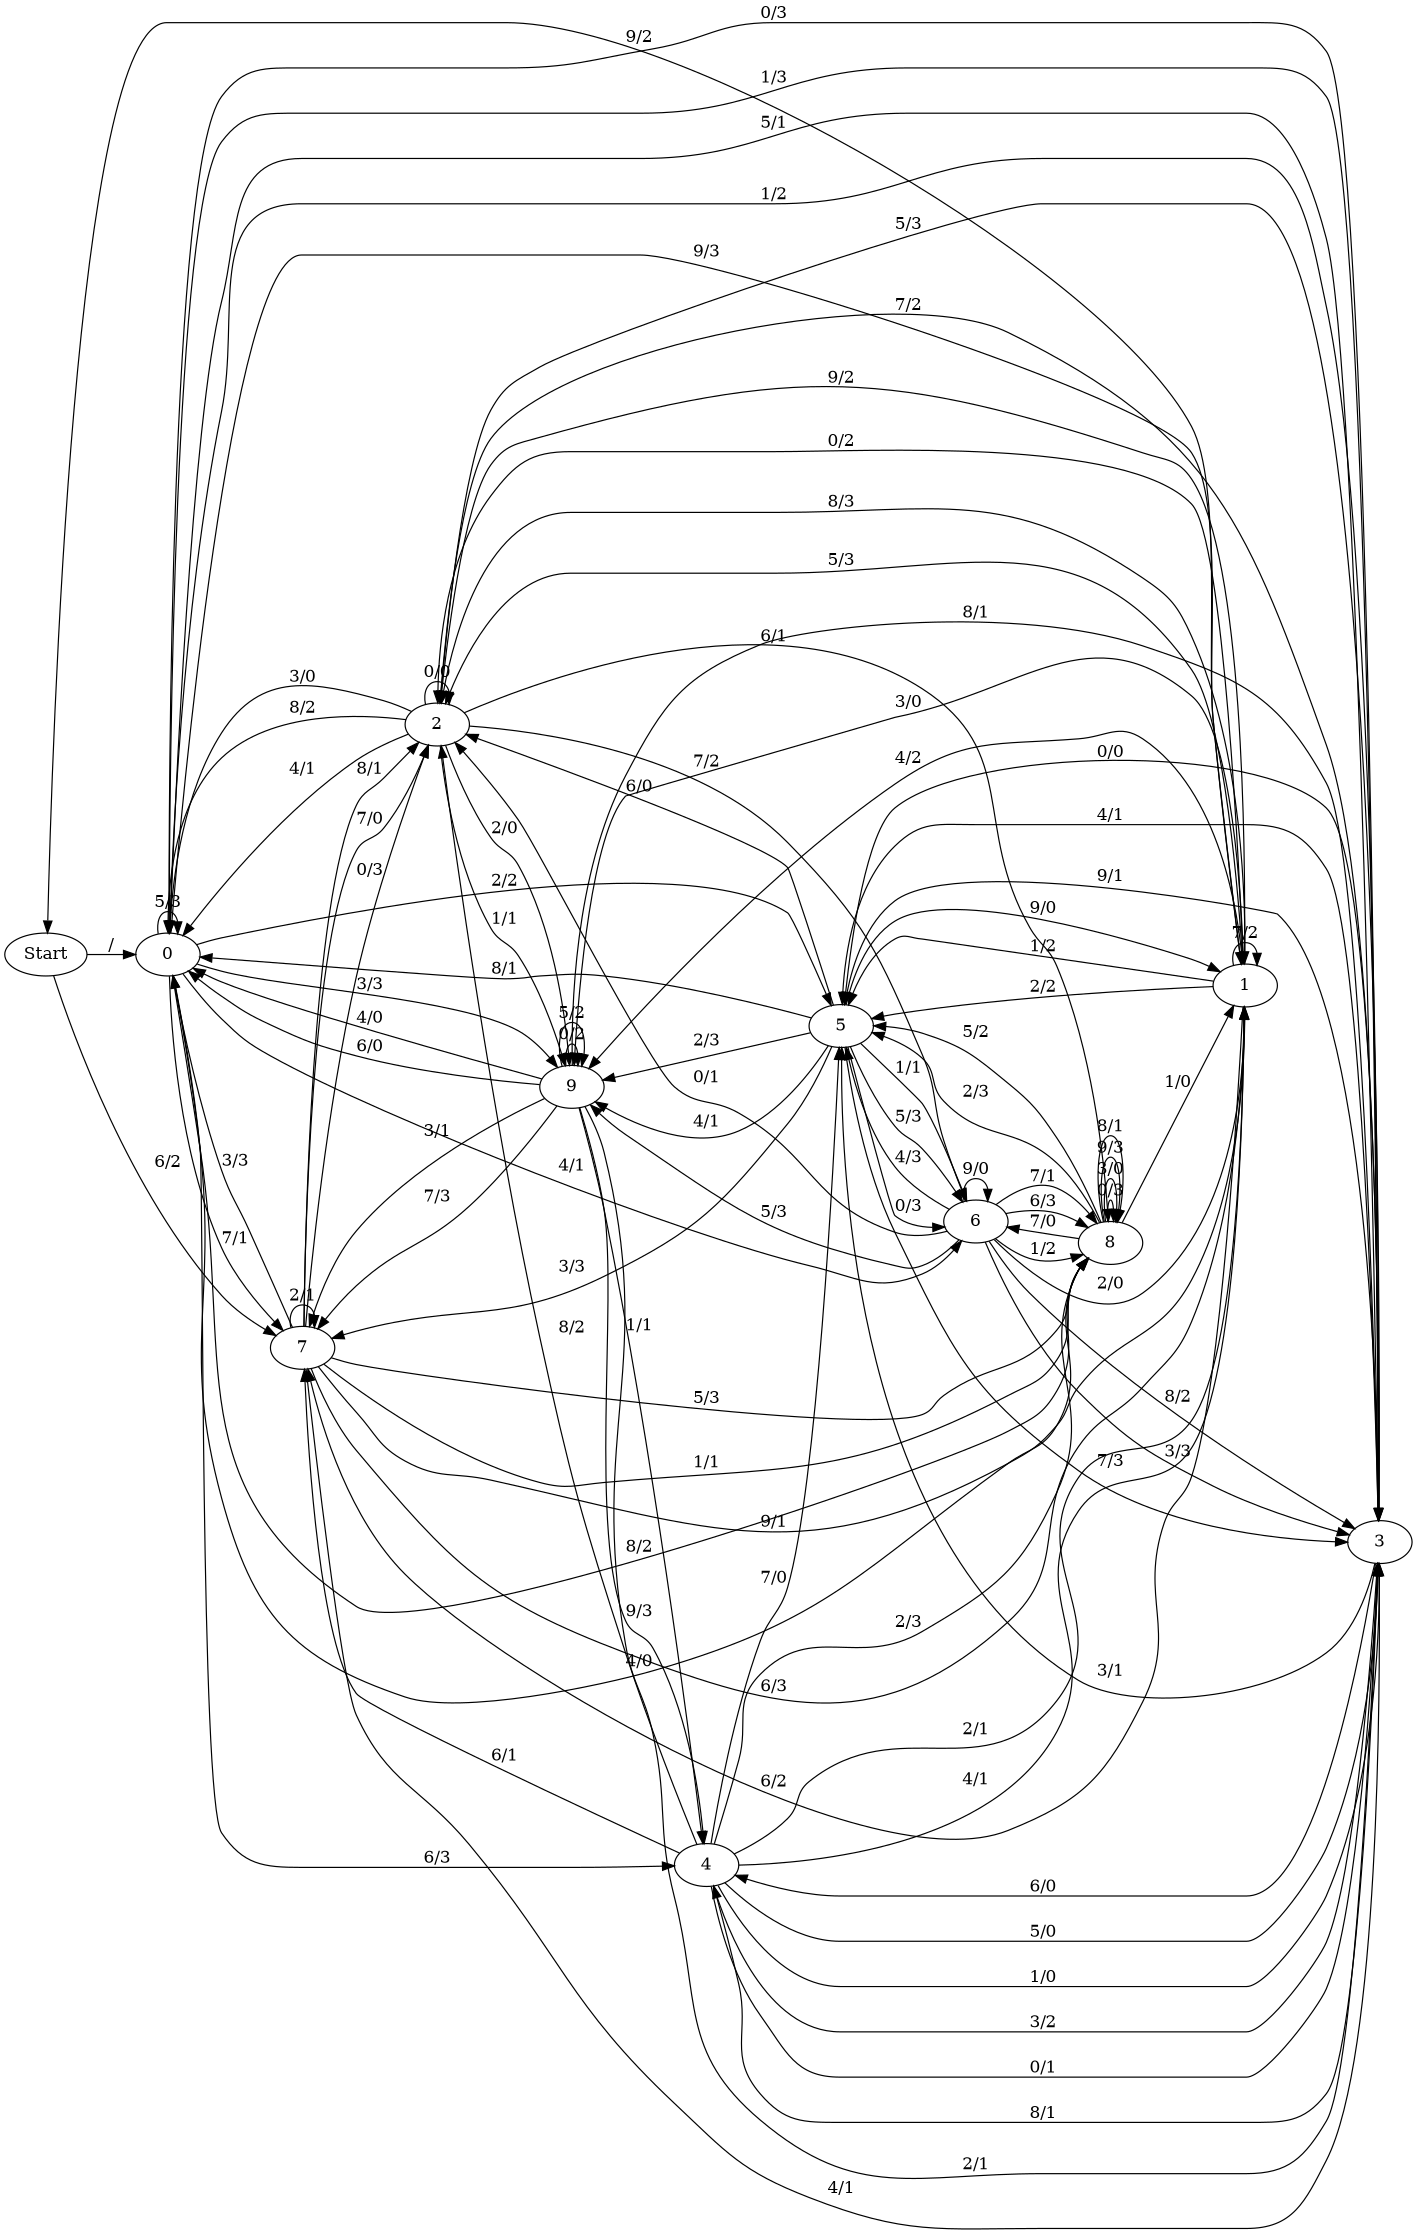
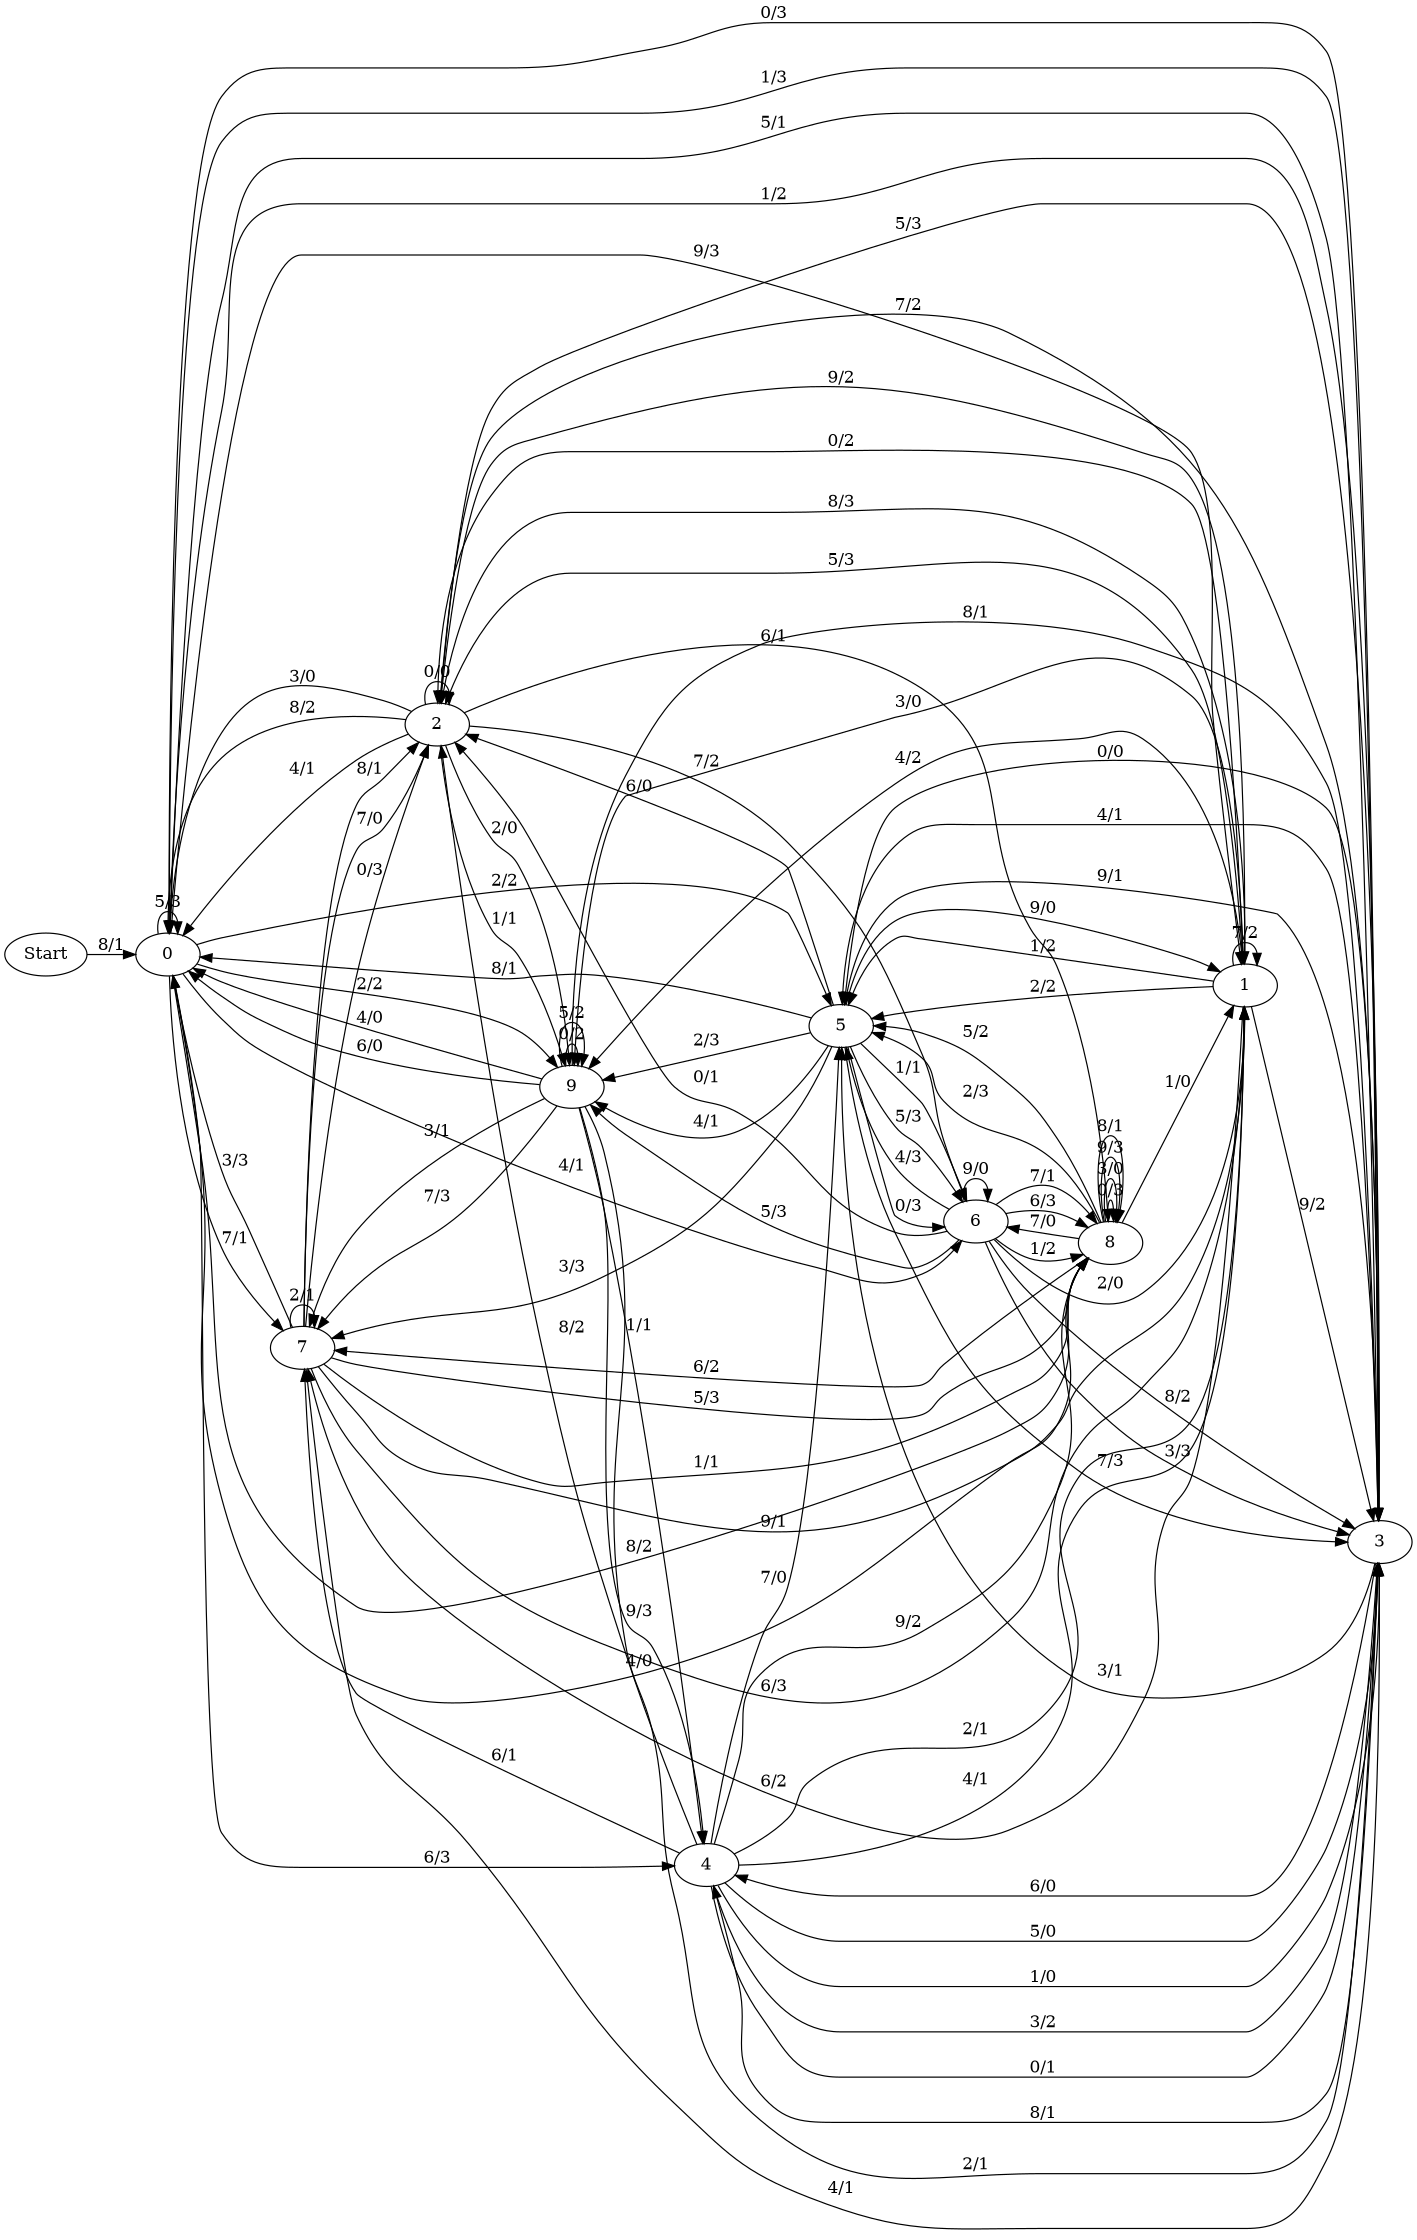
(555, 30) -> (1311, 1258)
(111, 946) -> (111, 946)
(370, 985) -> (370, 985)
(135, 1169) -> (739, 1380)
(909, 1622) -> (909, 1622)
